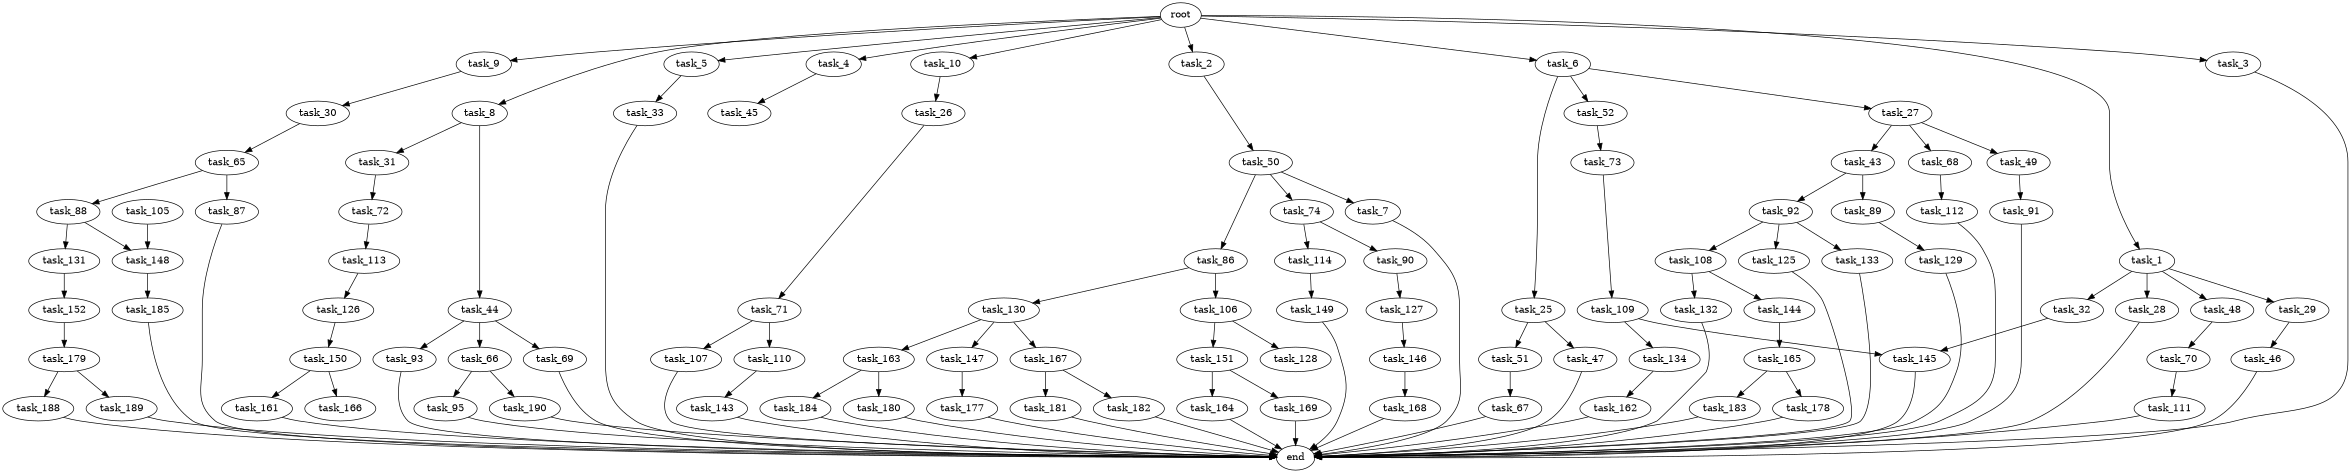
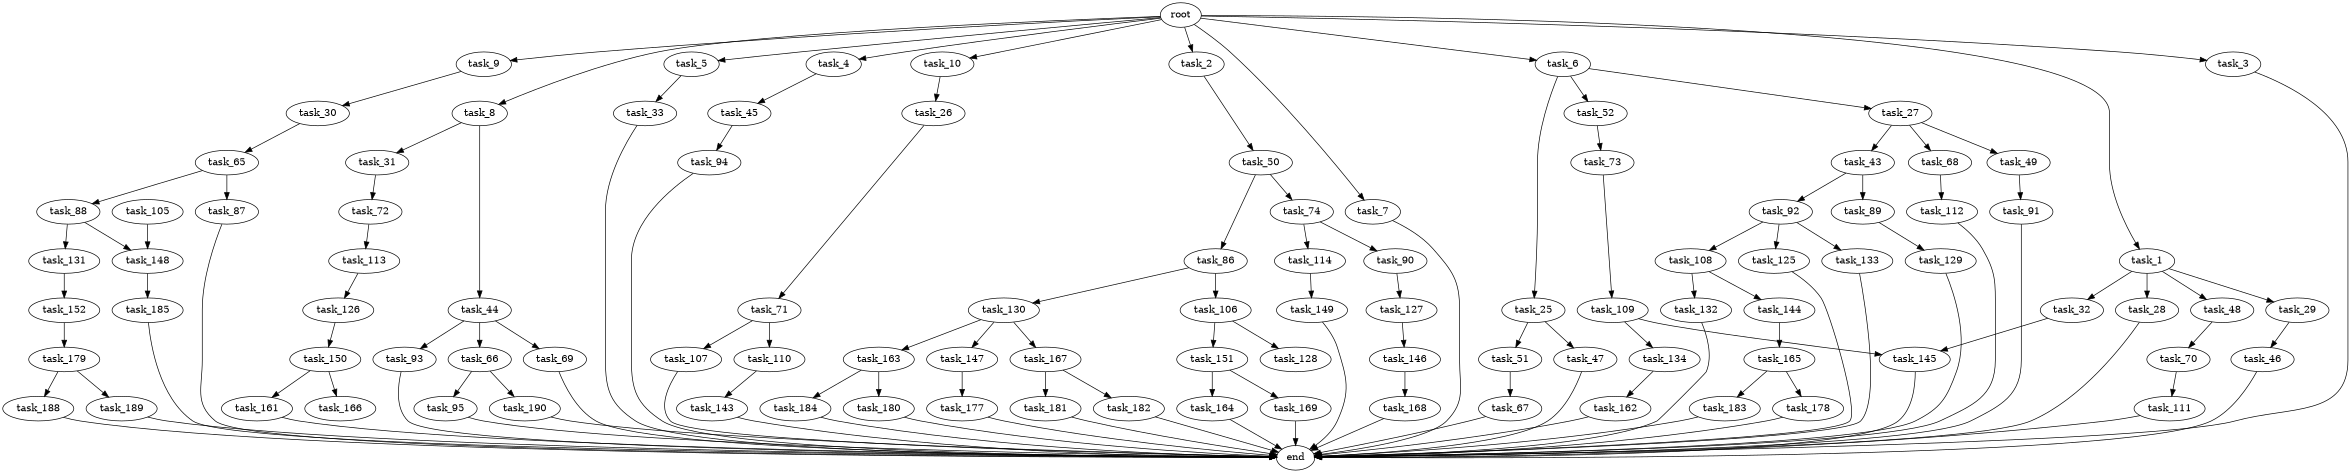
none -> (709, 163)
(1314, 186) -> (1282, 104)
